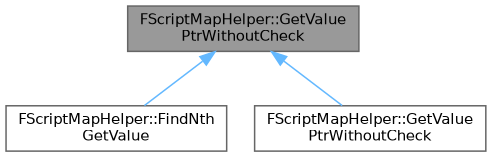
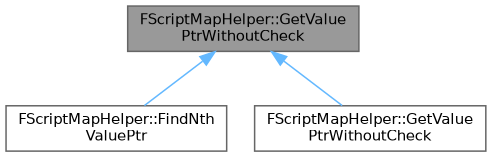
(116, 128) -> (116, 128)
